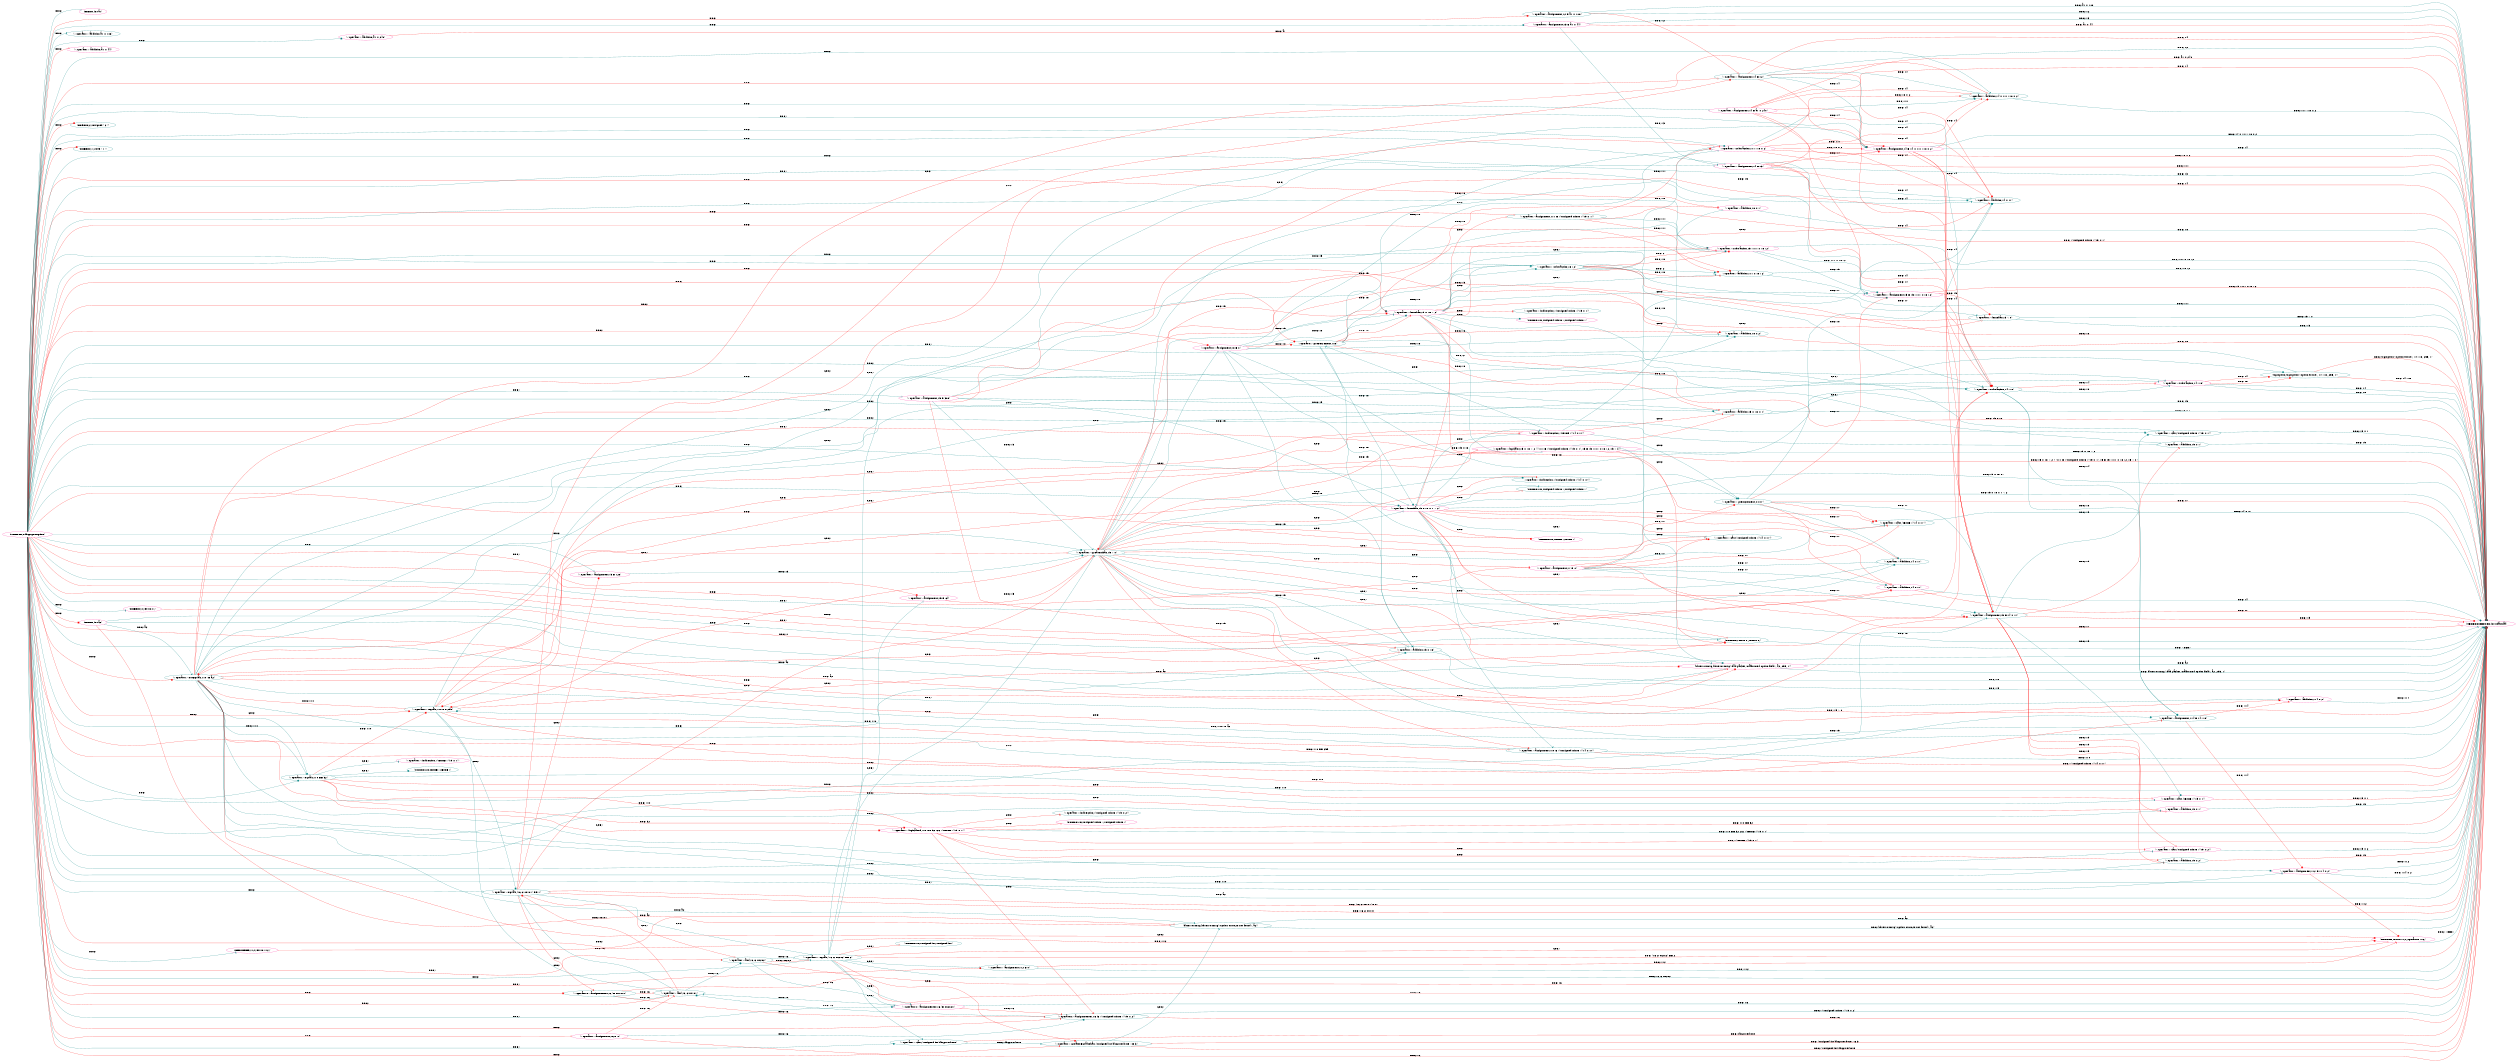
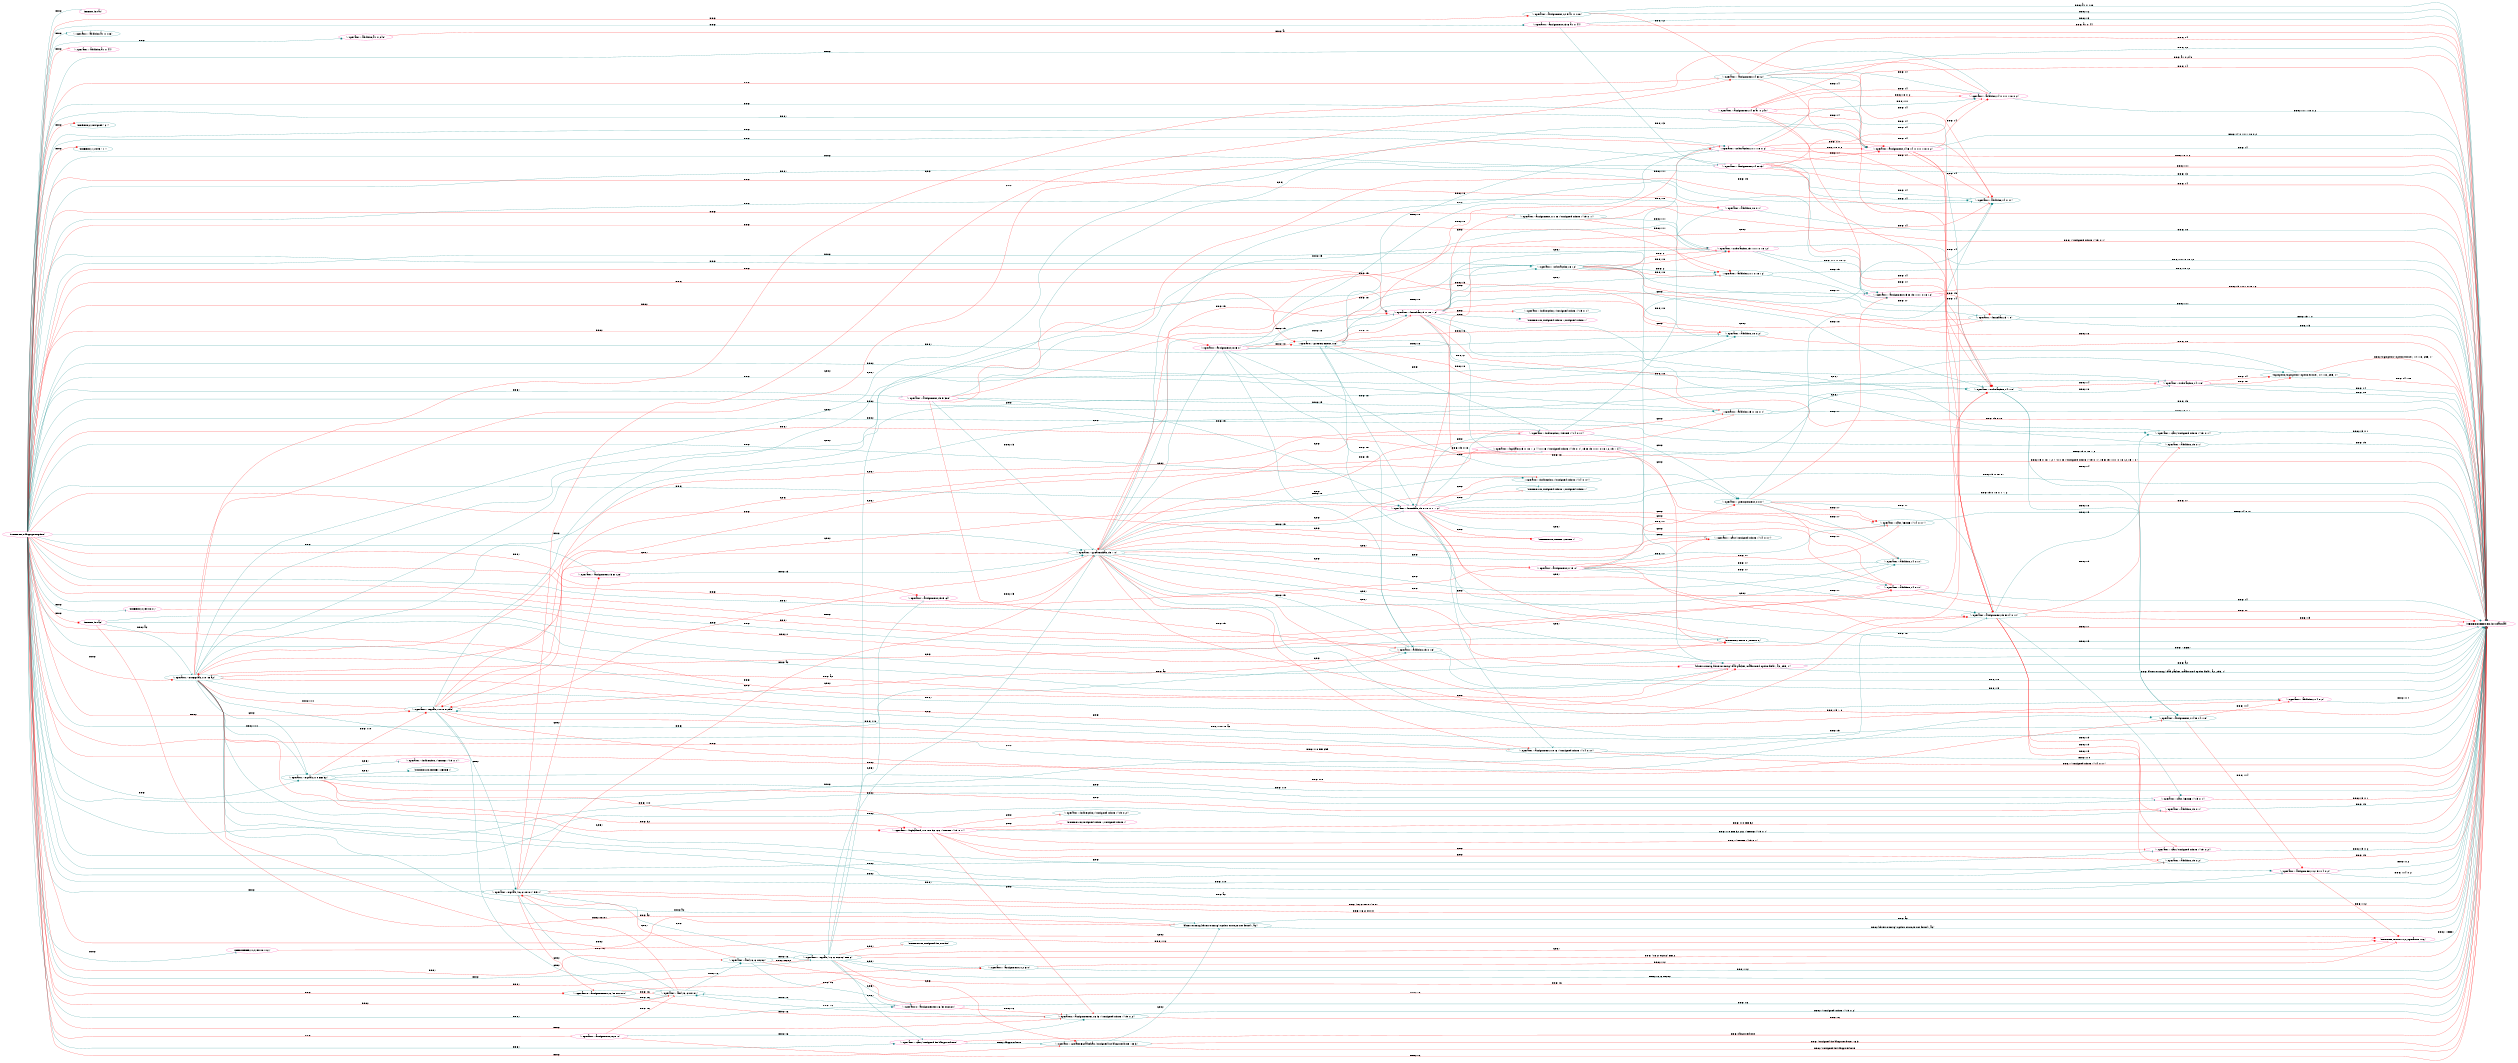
(1994, 96) -> (1994, 96)
(1241, 792) -> (1241, 792)
(929, 943) -> (929, 943)
(929, 1042) -> (929, 1042)
